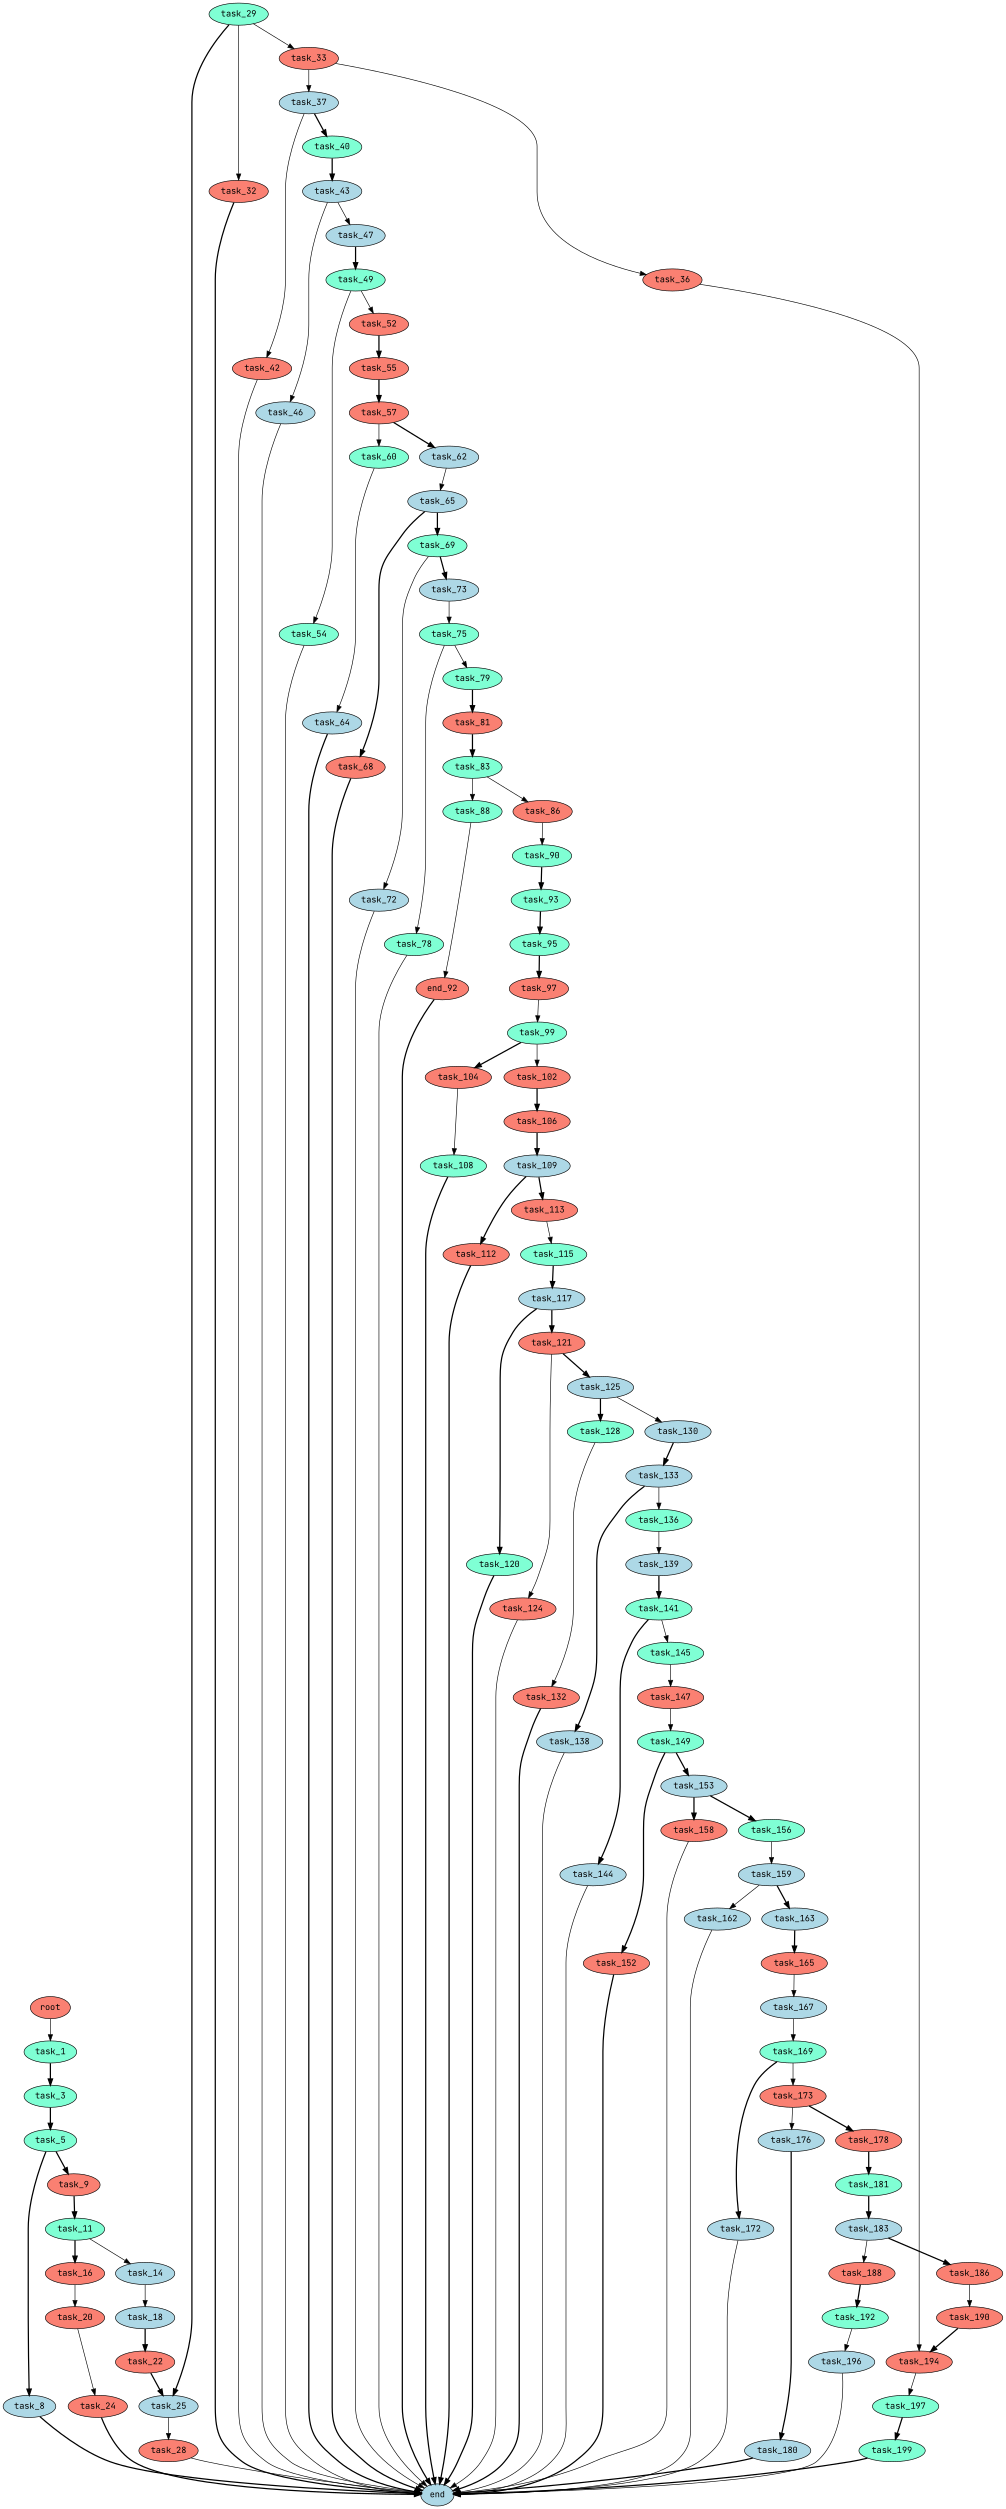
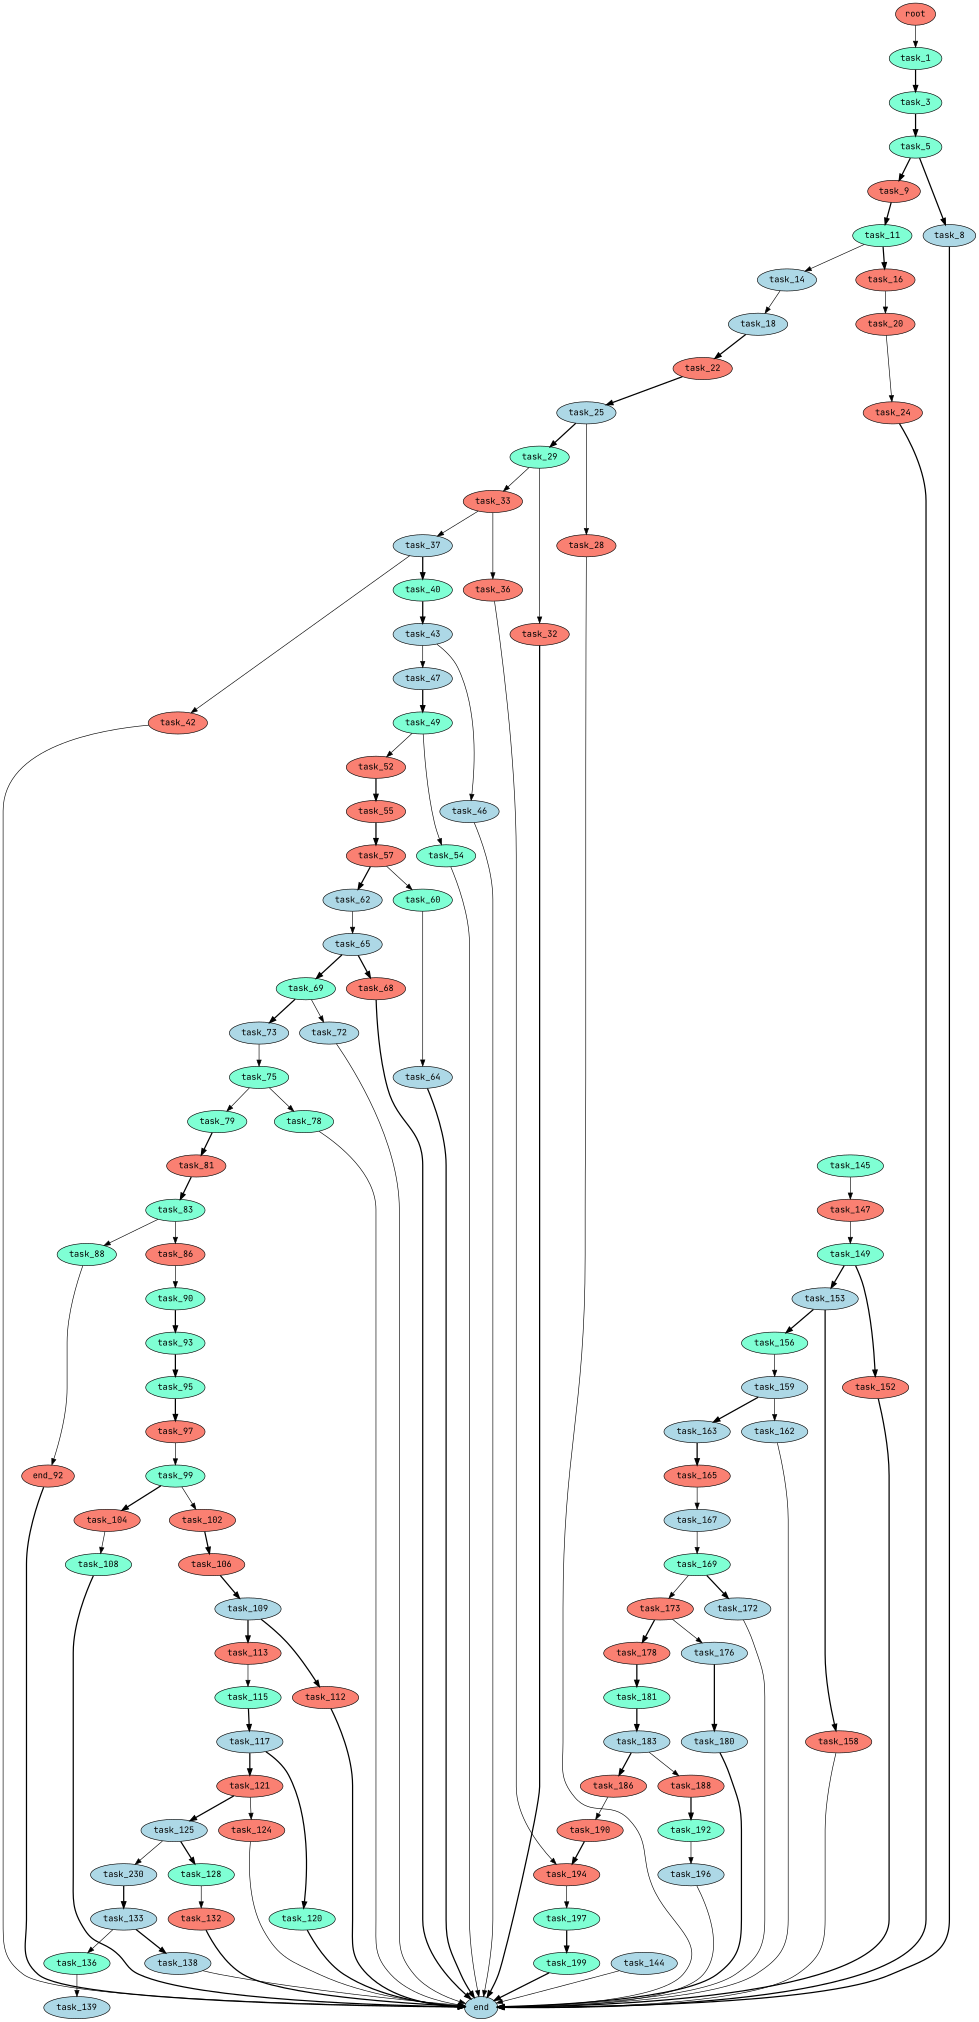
(192, 1203) -> (565, 433)
(678, 1432) -> (124, 1875)
(659, 1609) -> none
